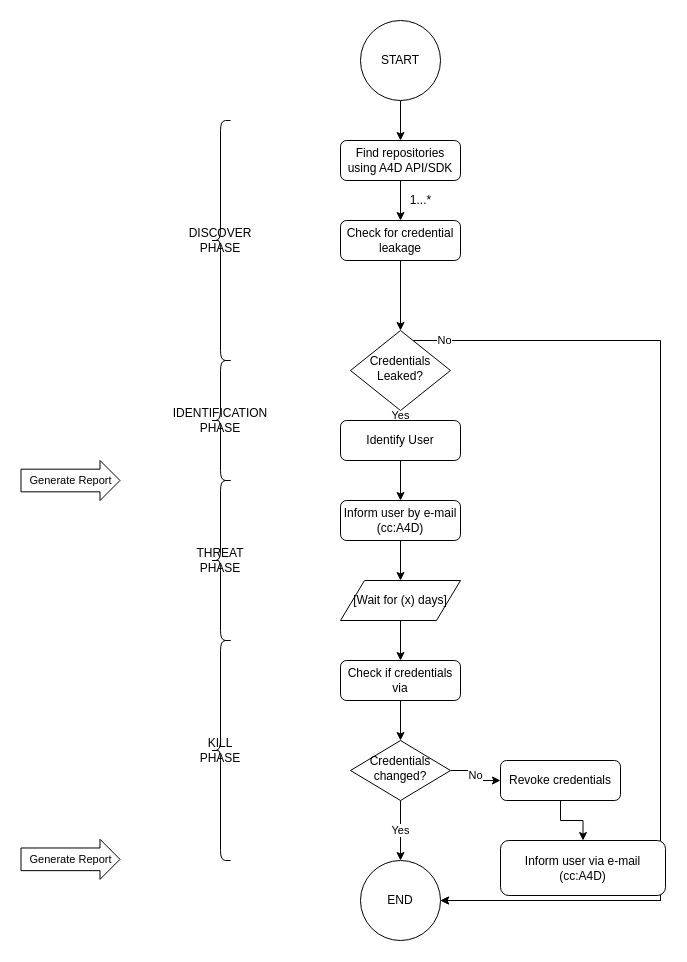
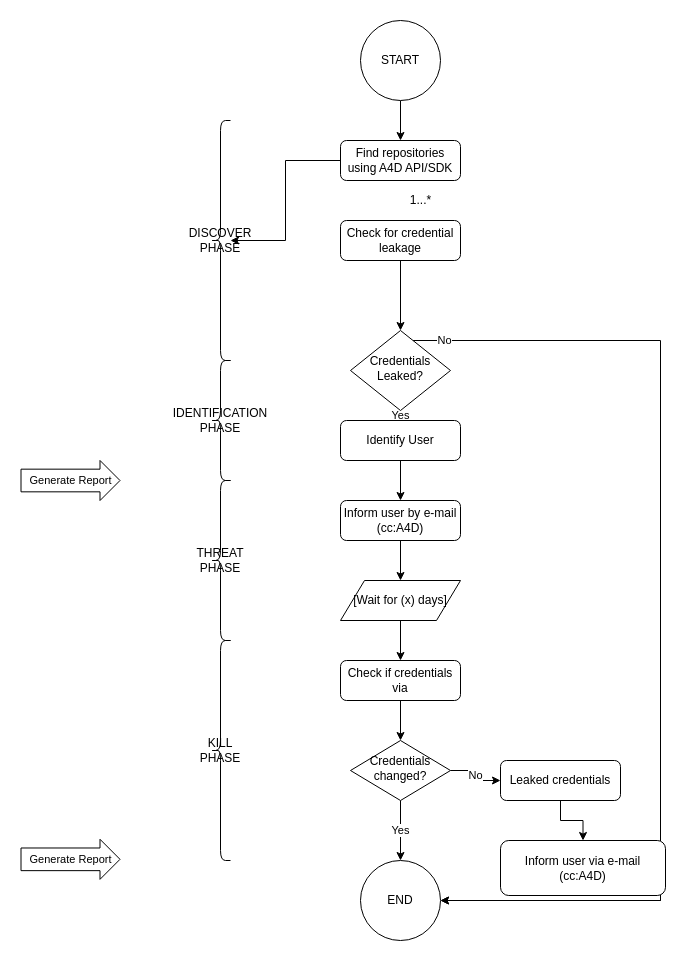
(401, 197) -> (286, 197)
(561, 781) -> (561, 781)
